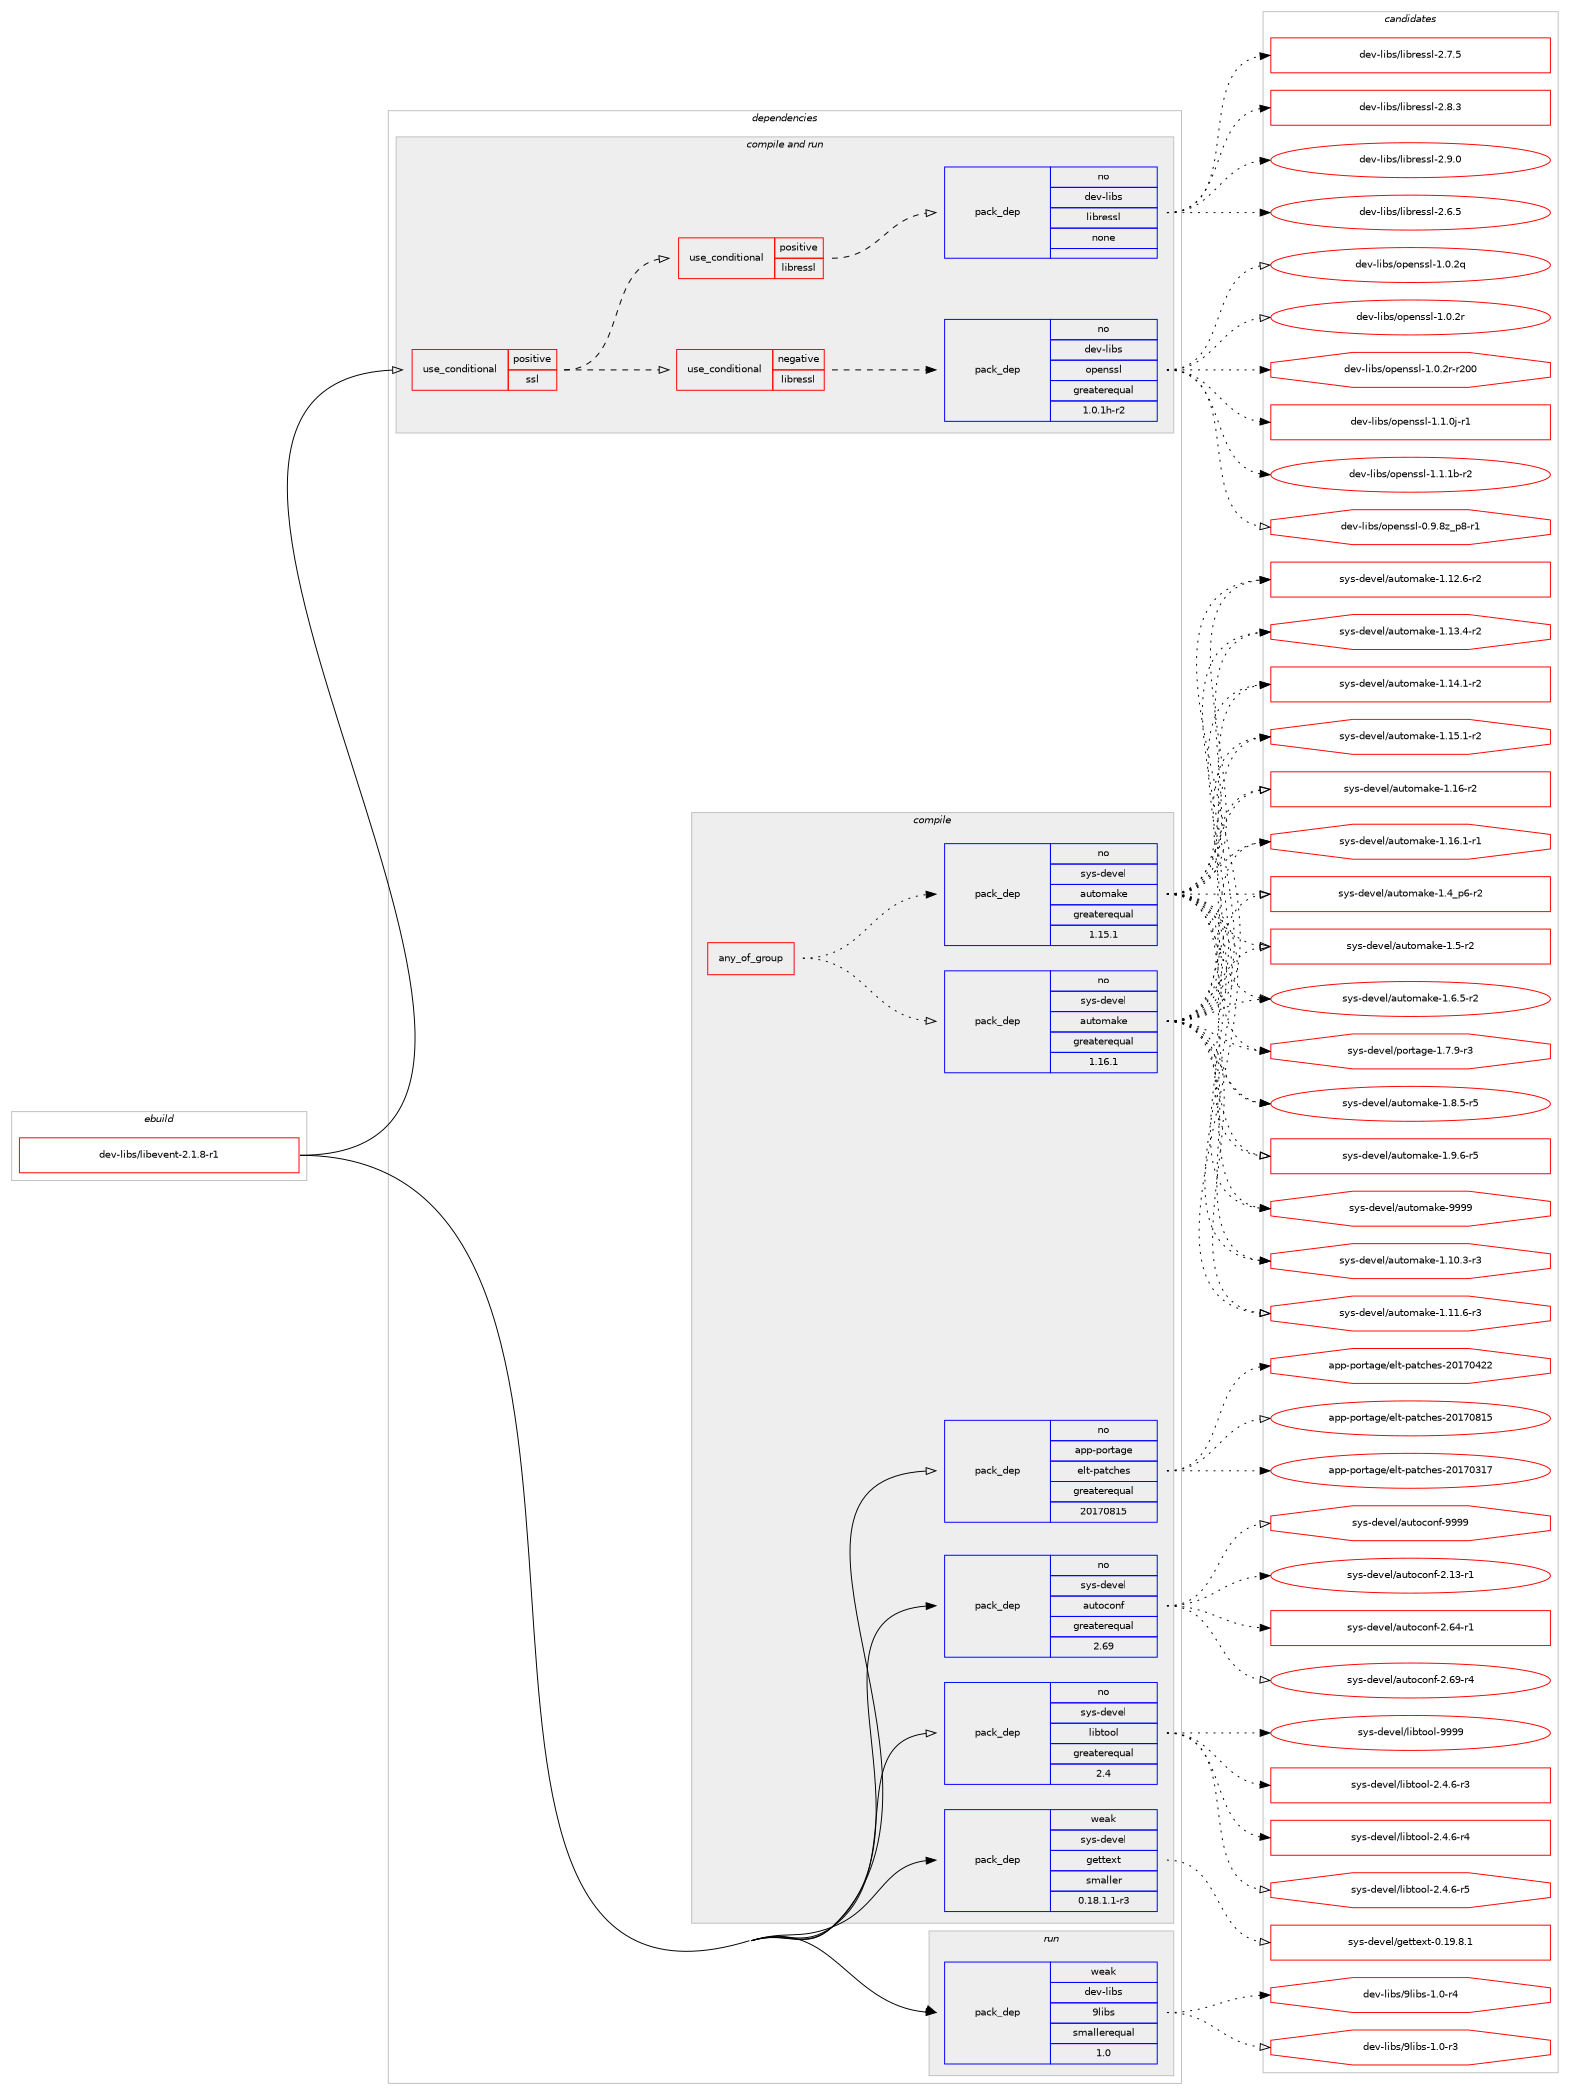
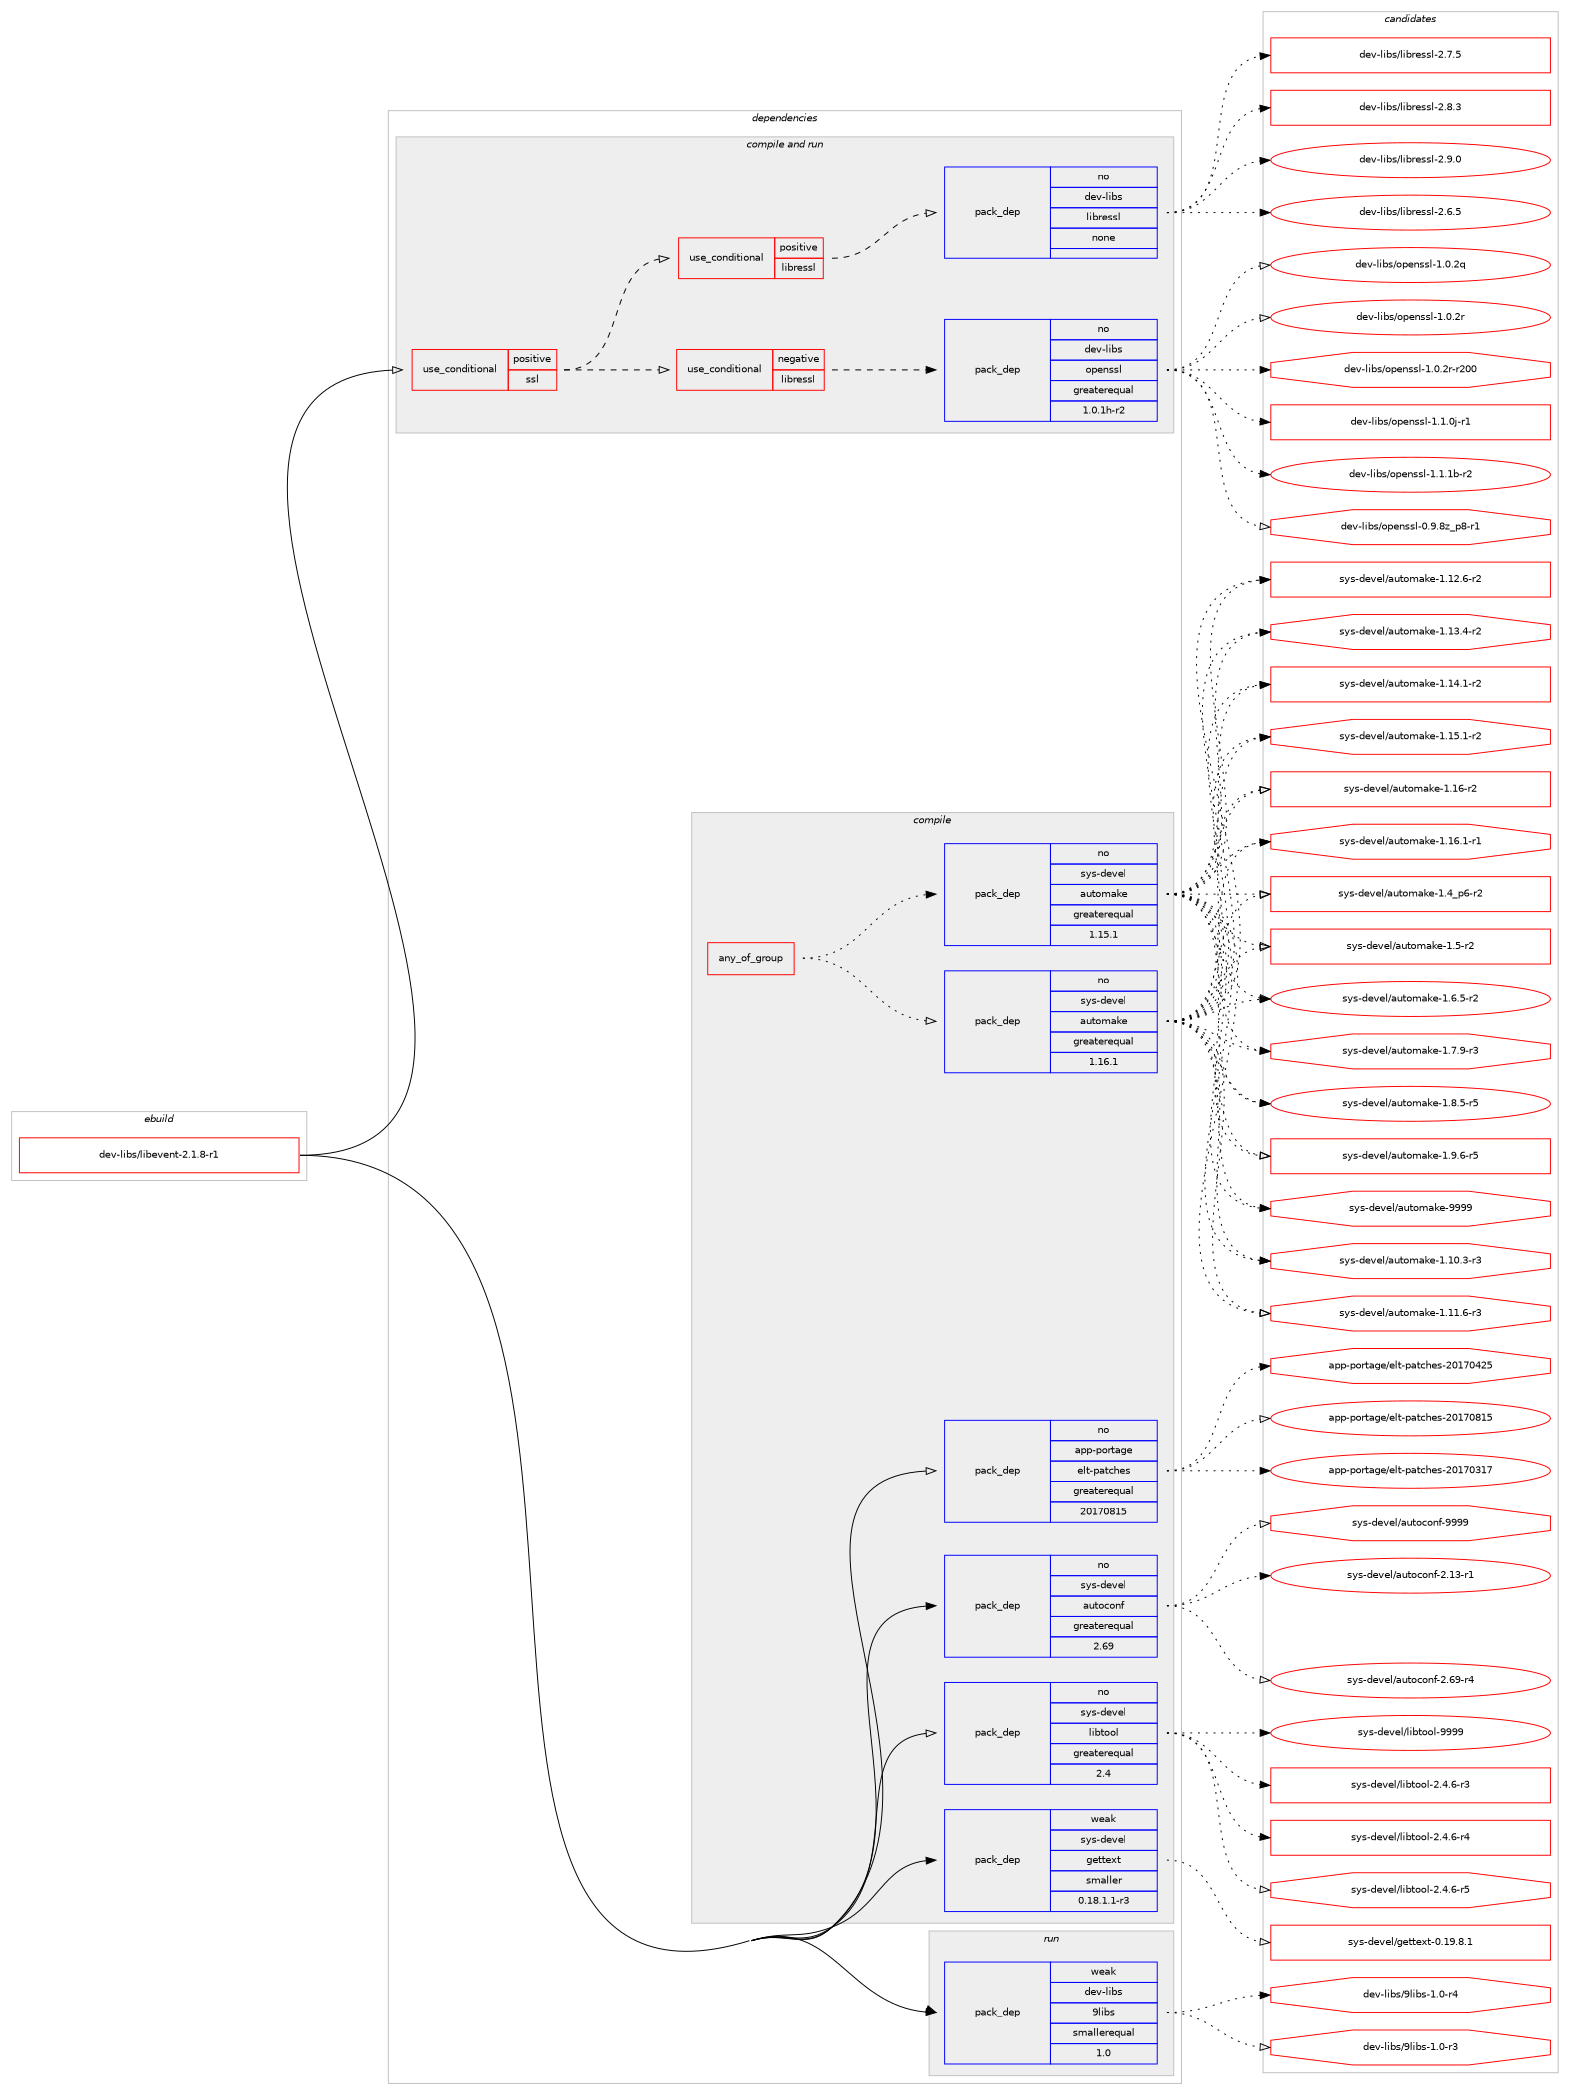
(1411, 1051) -> (1411, 1051)
(1411, 1366) -> (1411, 1366)
(1411, 1628) -> none
